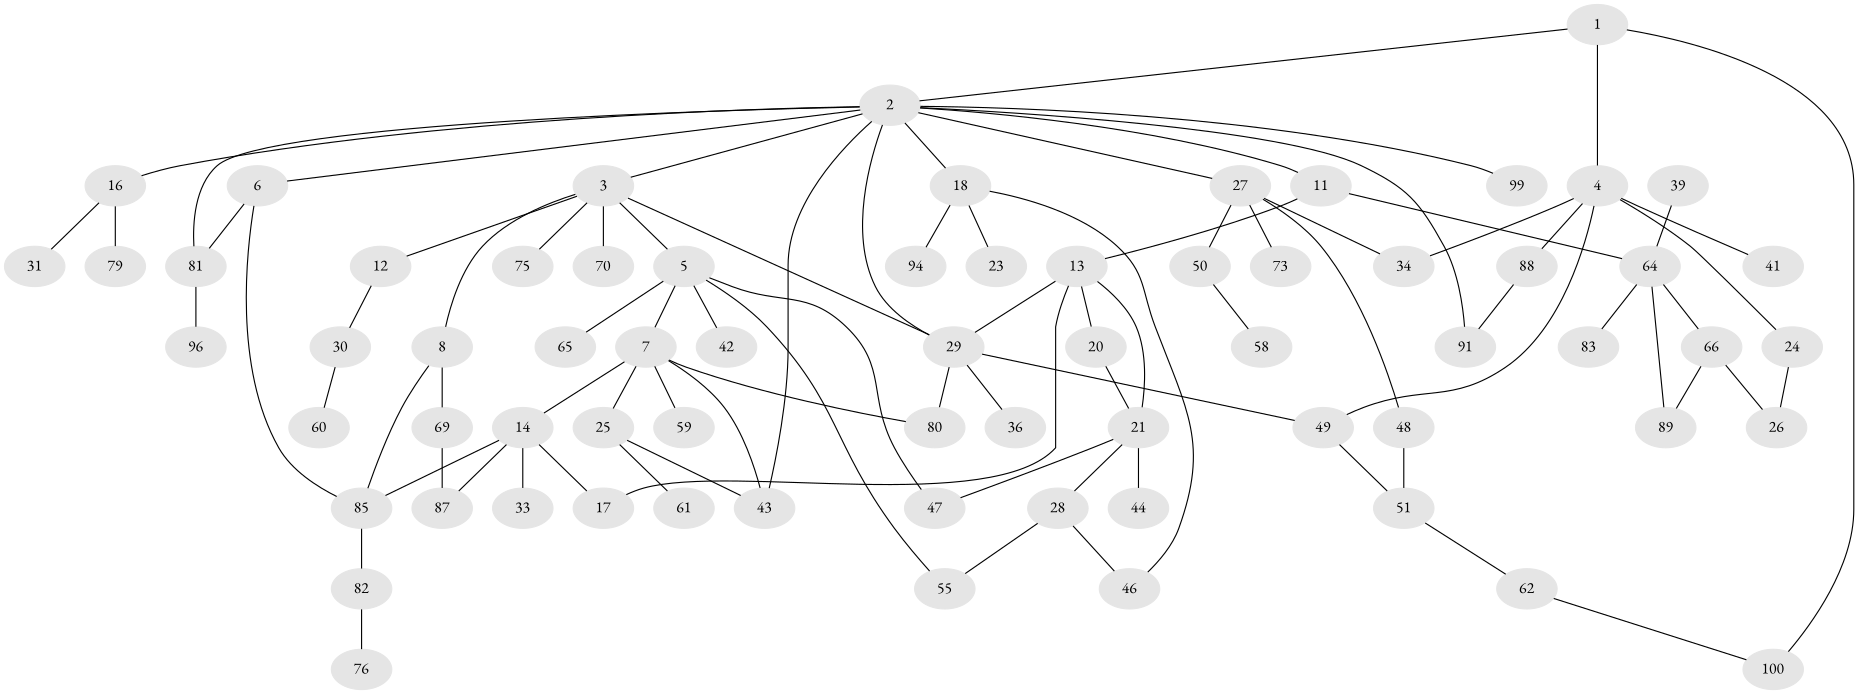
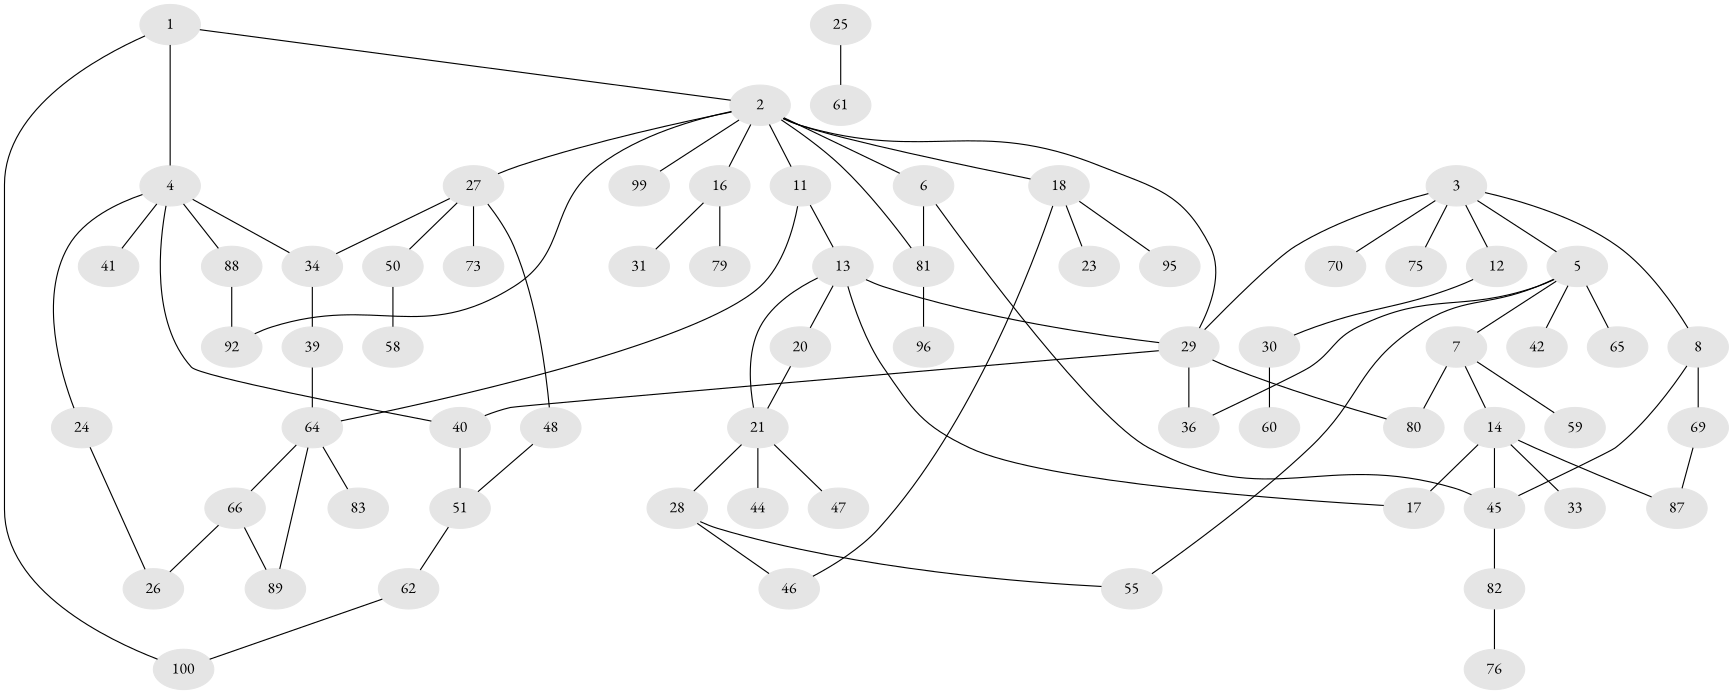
(747, 146) -> none
(916, 266) -> (1170, 266)
none -> (312, 307)
(858, 340) -> (1373, 321)
(1465, 347) -> (232, 347)
(625, 387) -> none
(1323, 428) -> (460, 428)
(362, 508) -> (1494, 508)
(765, 508) -> none
